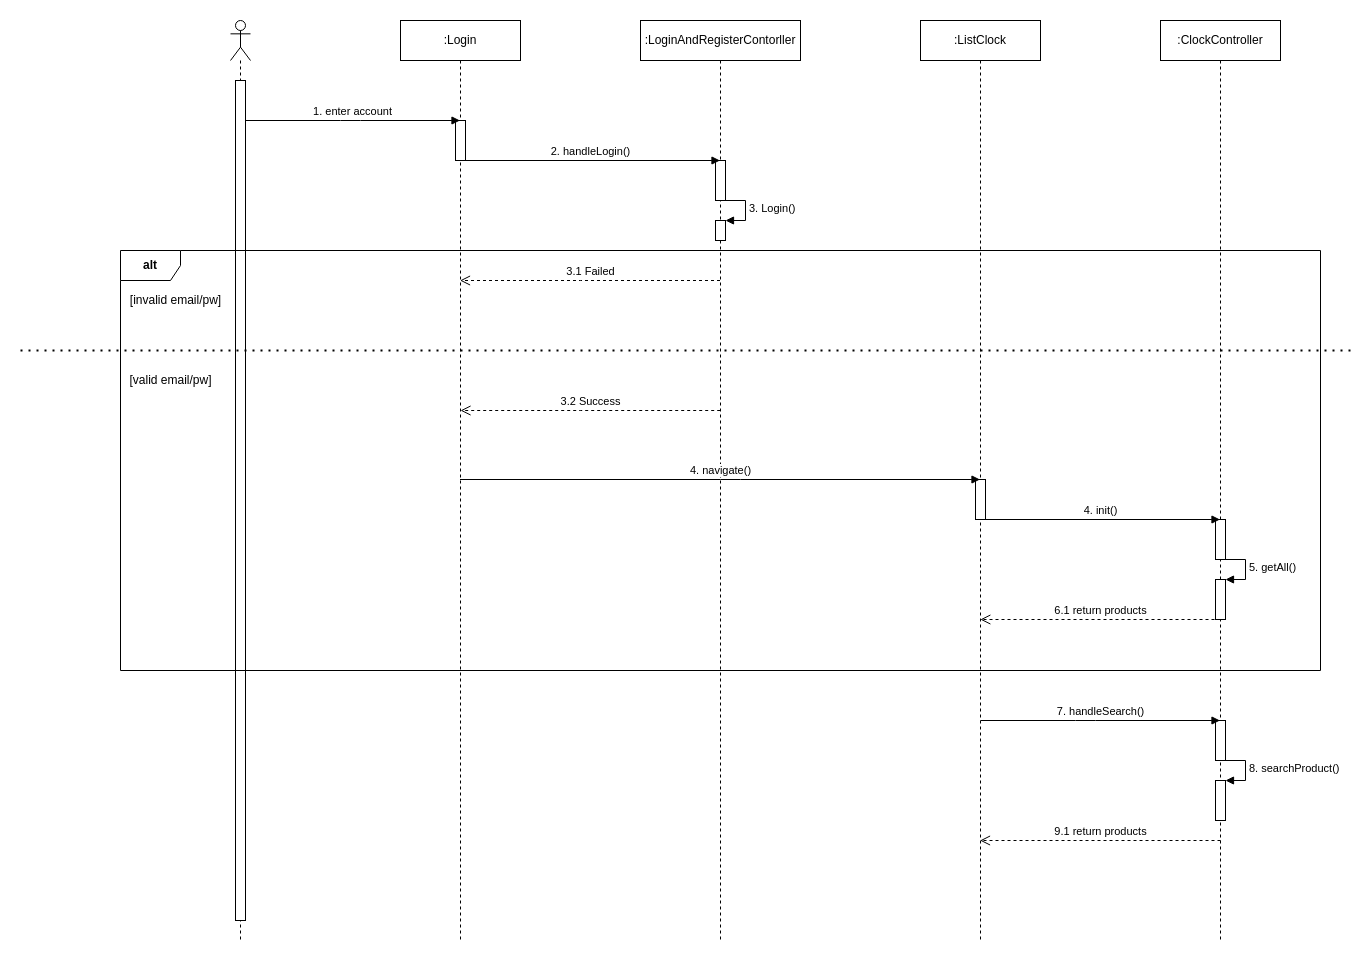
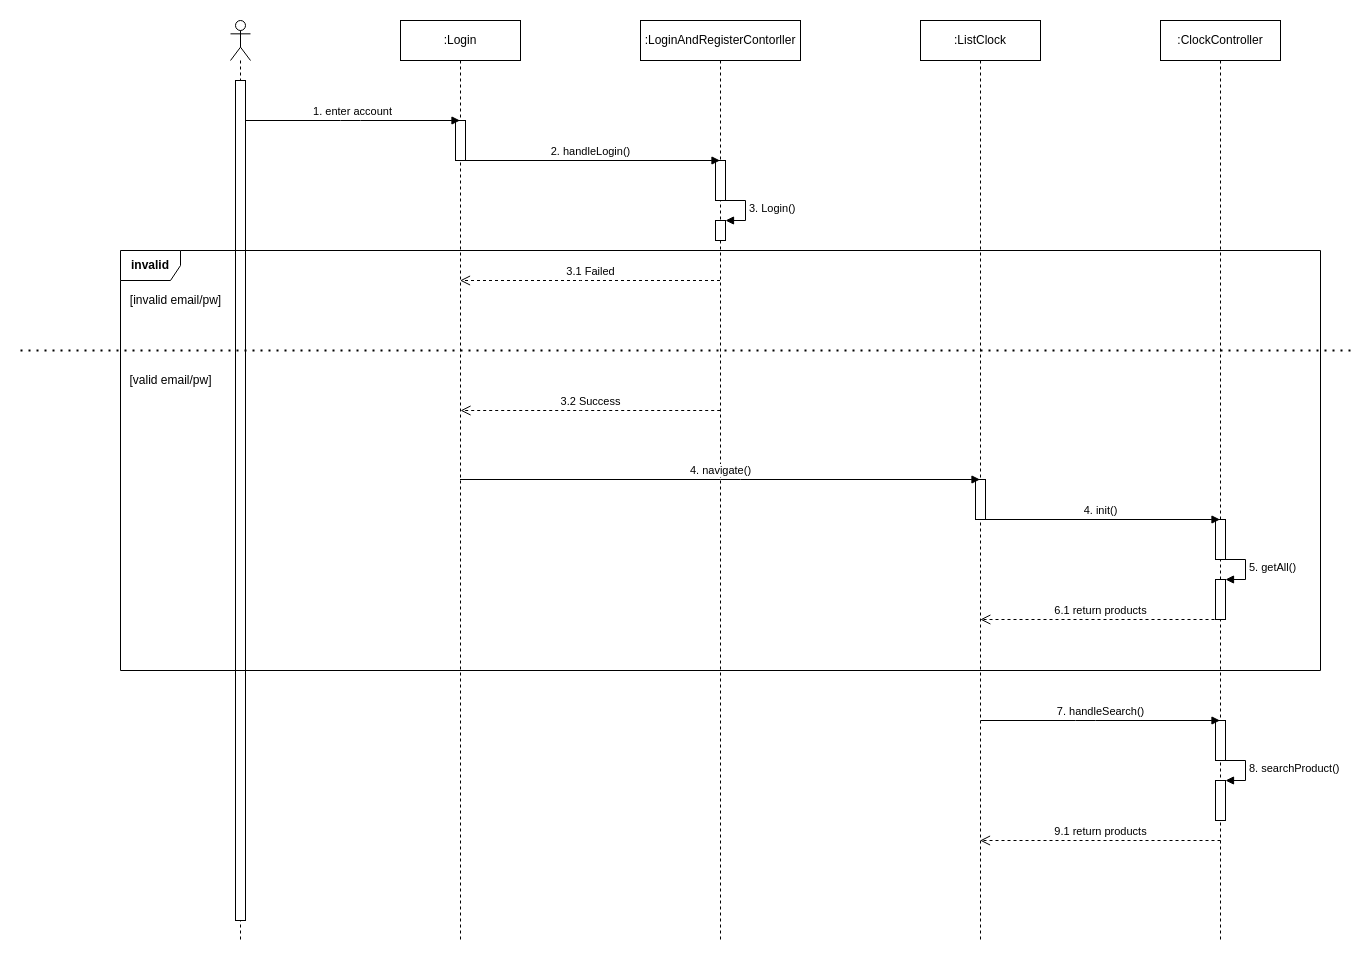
(151, 266) -> (151, 266)
